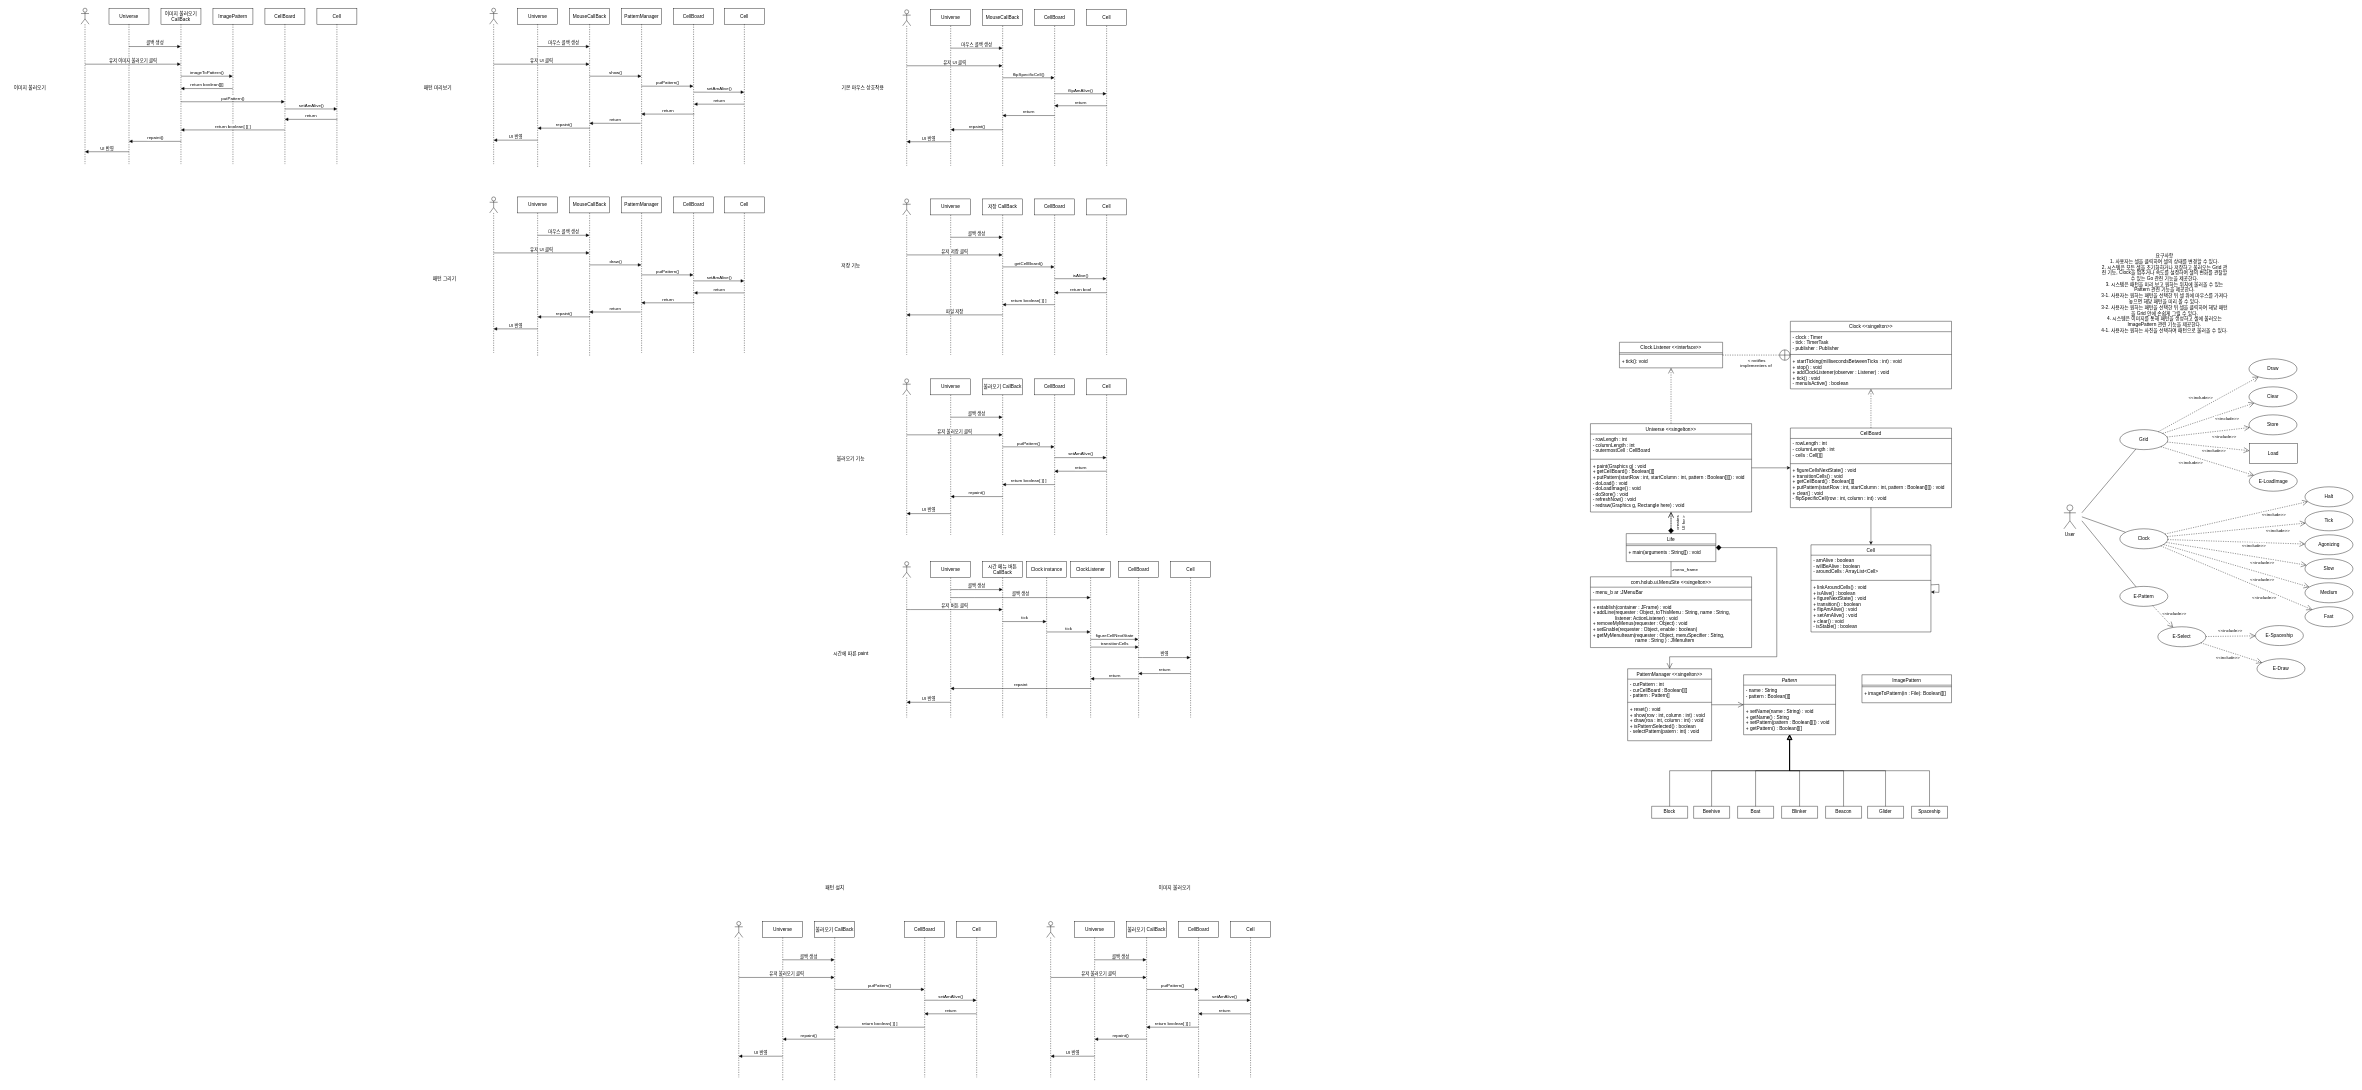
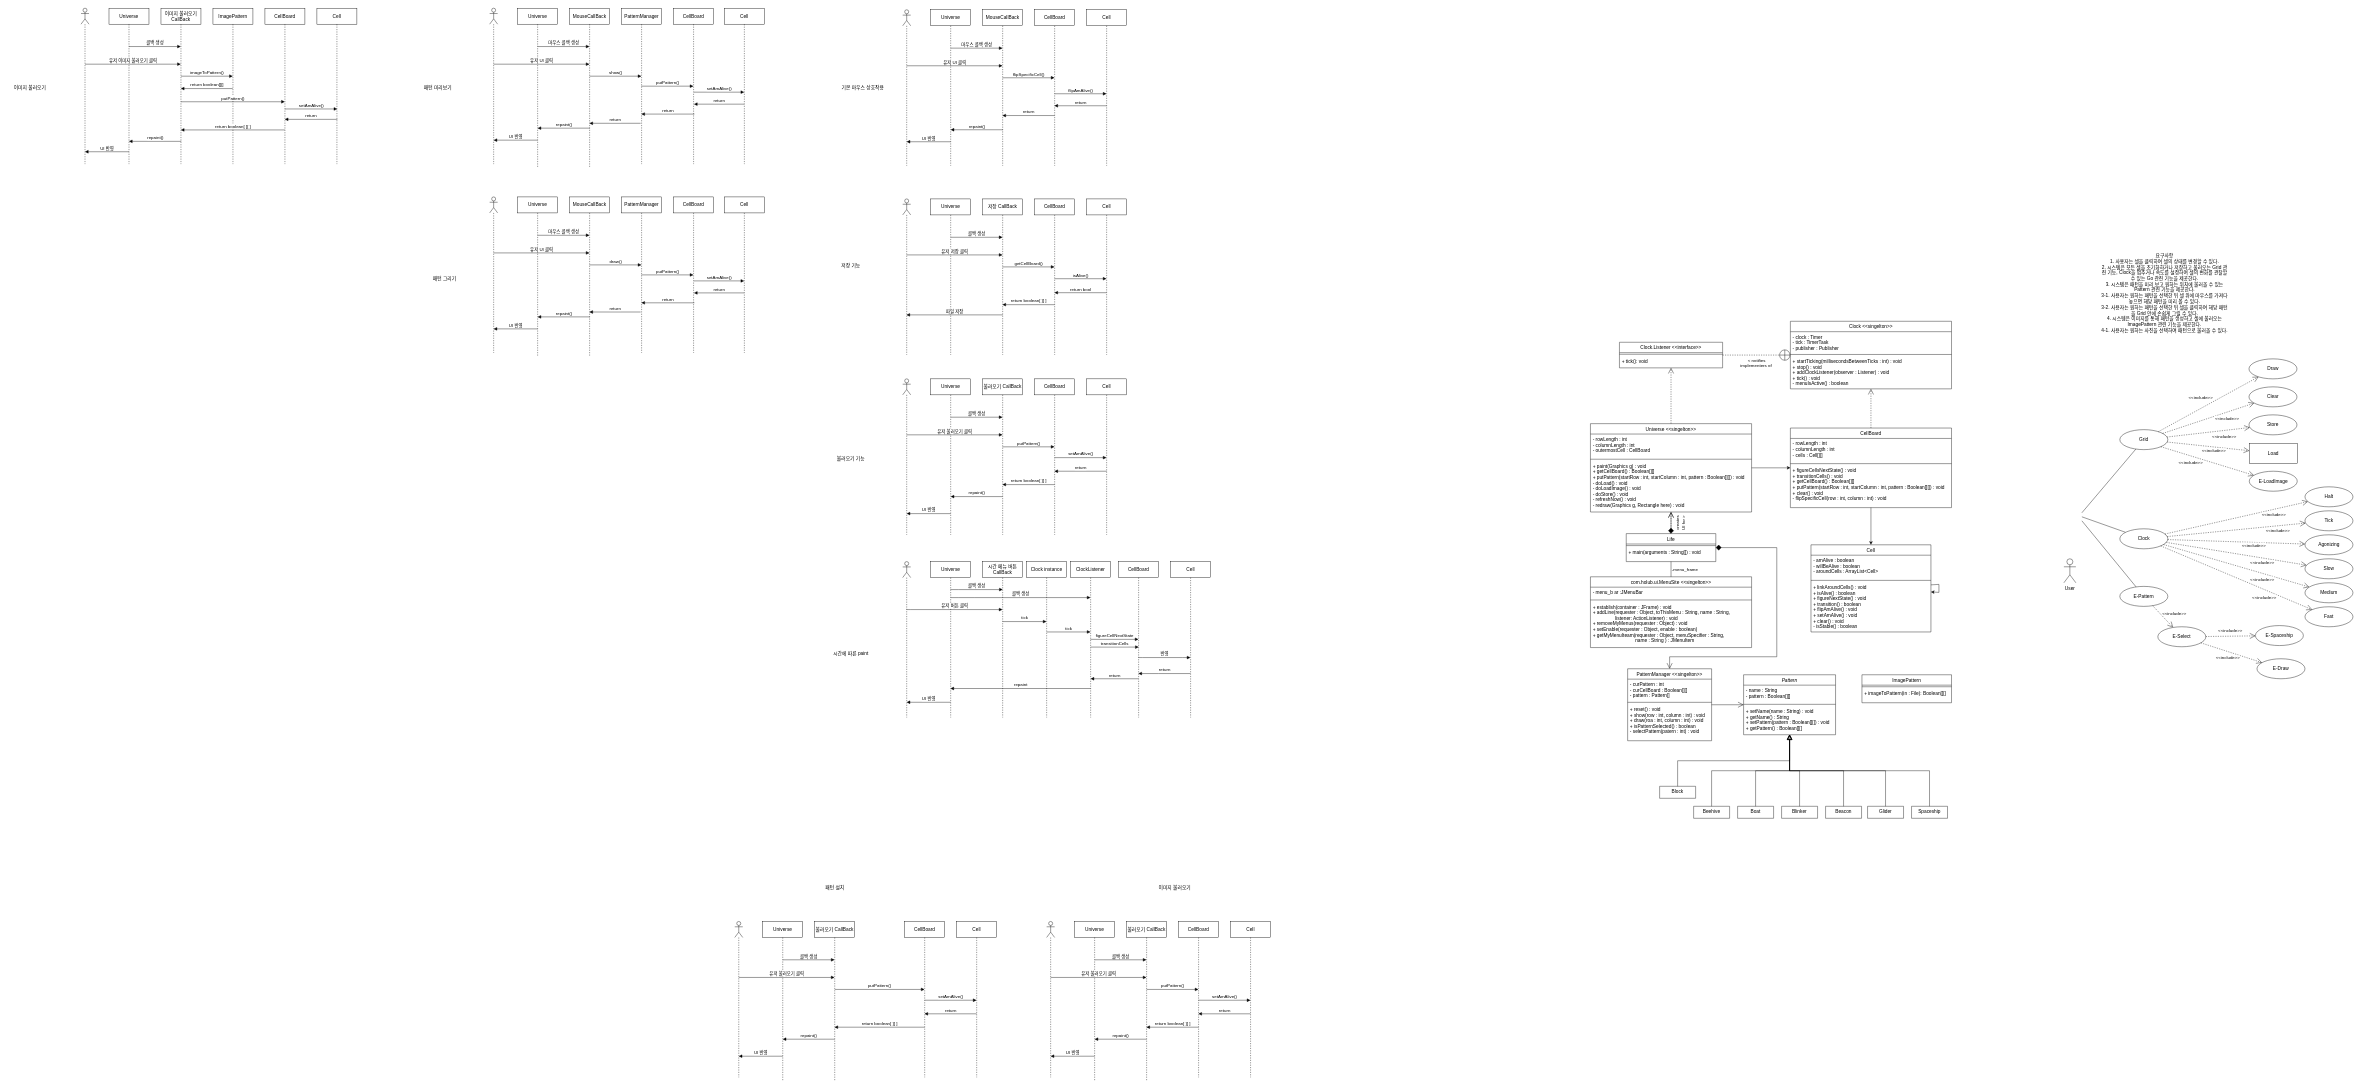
(2070, 517) -> (2070, 571)
(1670, 813) -> (1678, 793)
